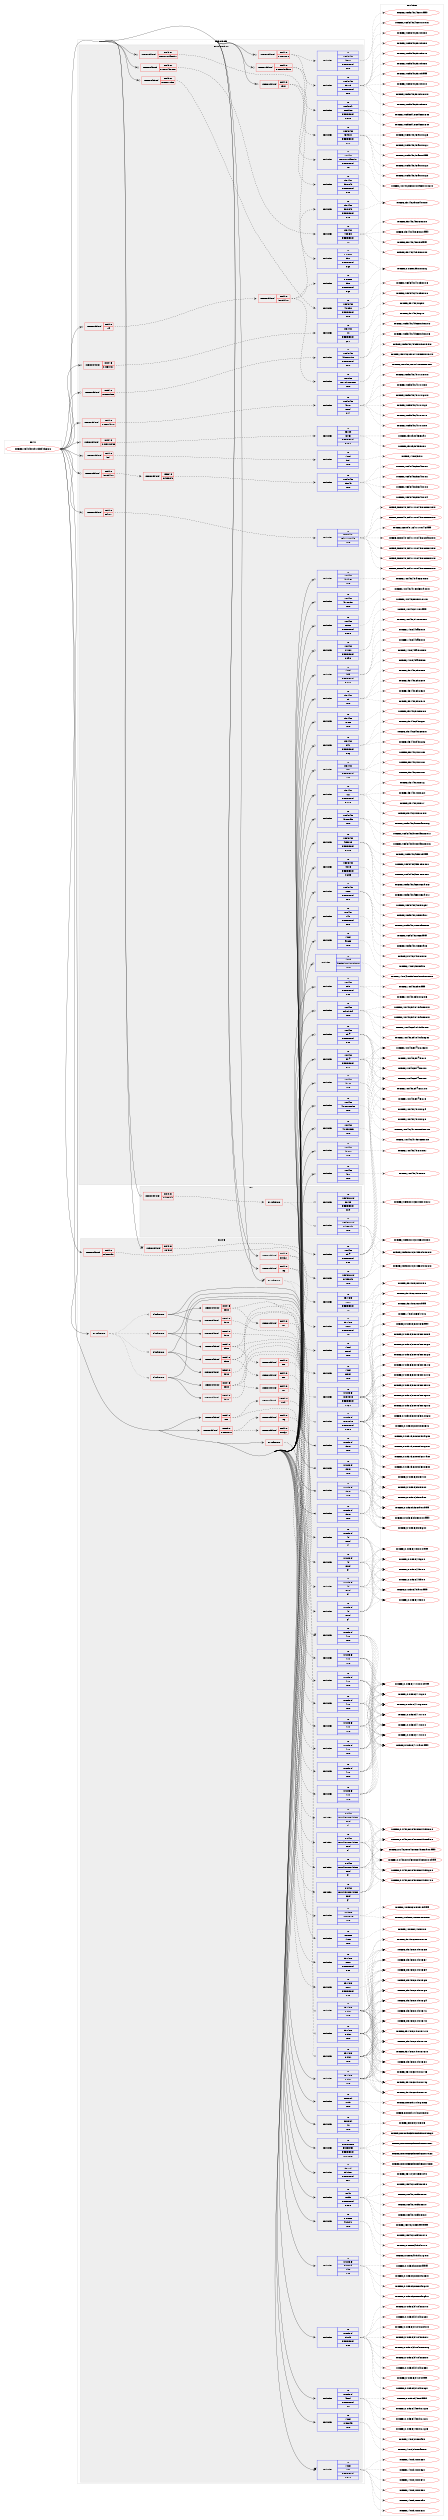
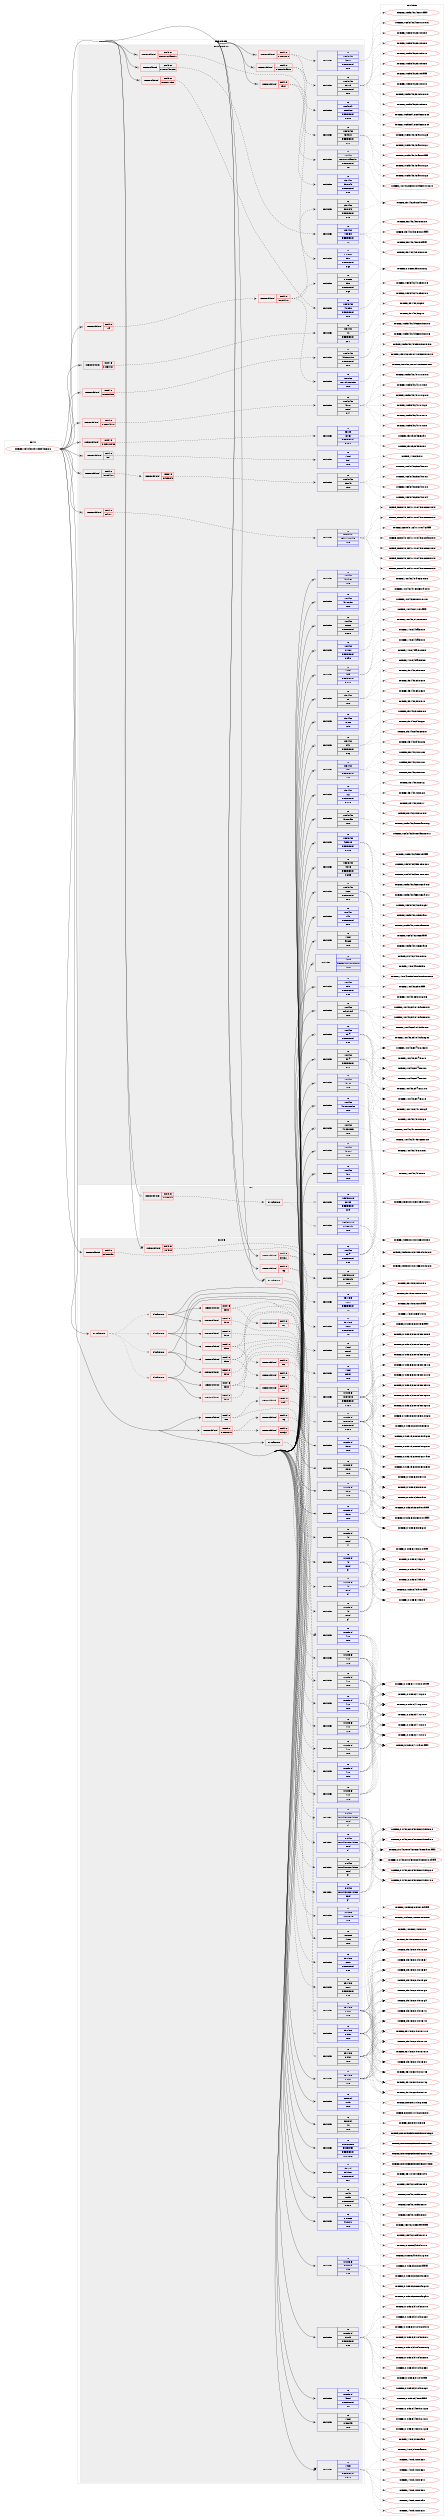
(412, 844) -> none
(412, 966) -> (412, 966)
(412, 1109) -> (412, 1109)
(412, 1202) -> (412, 1202)
